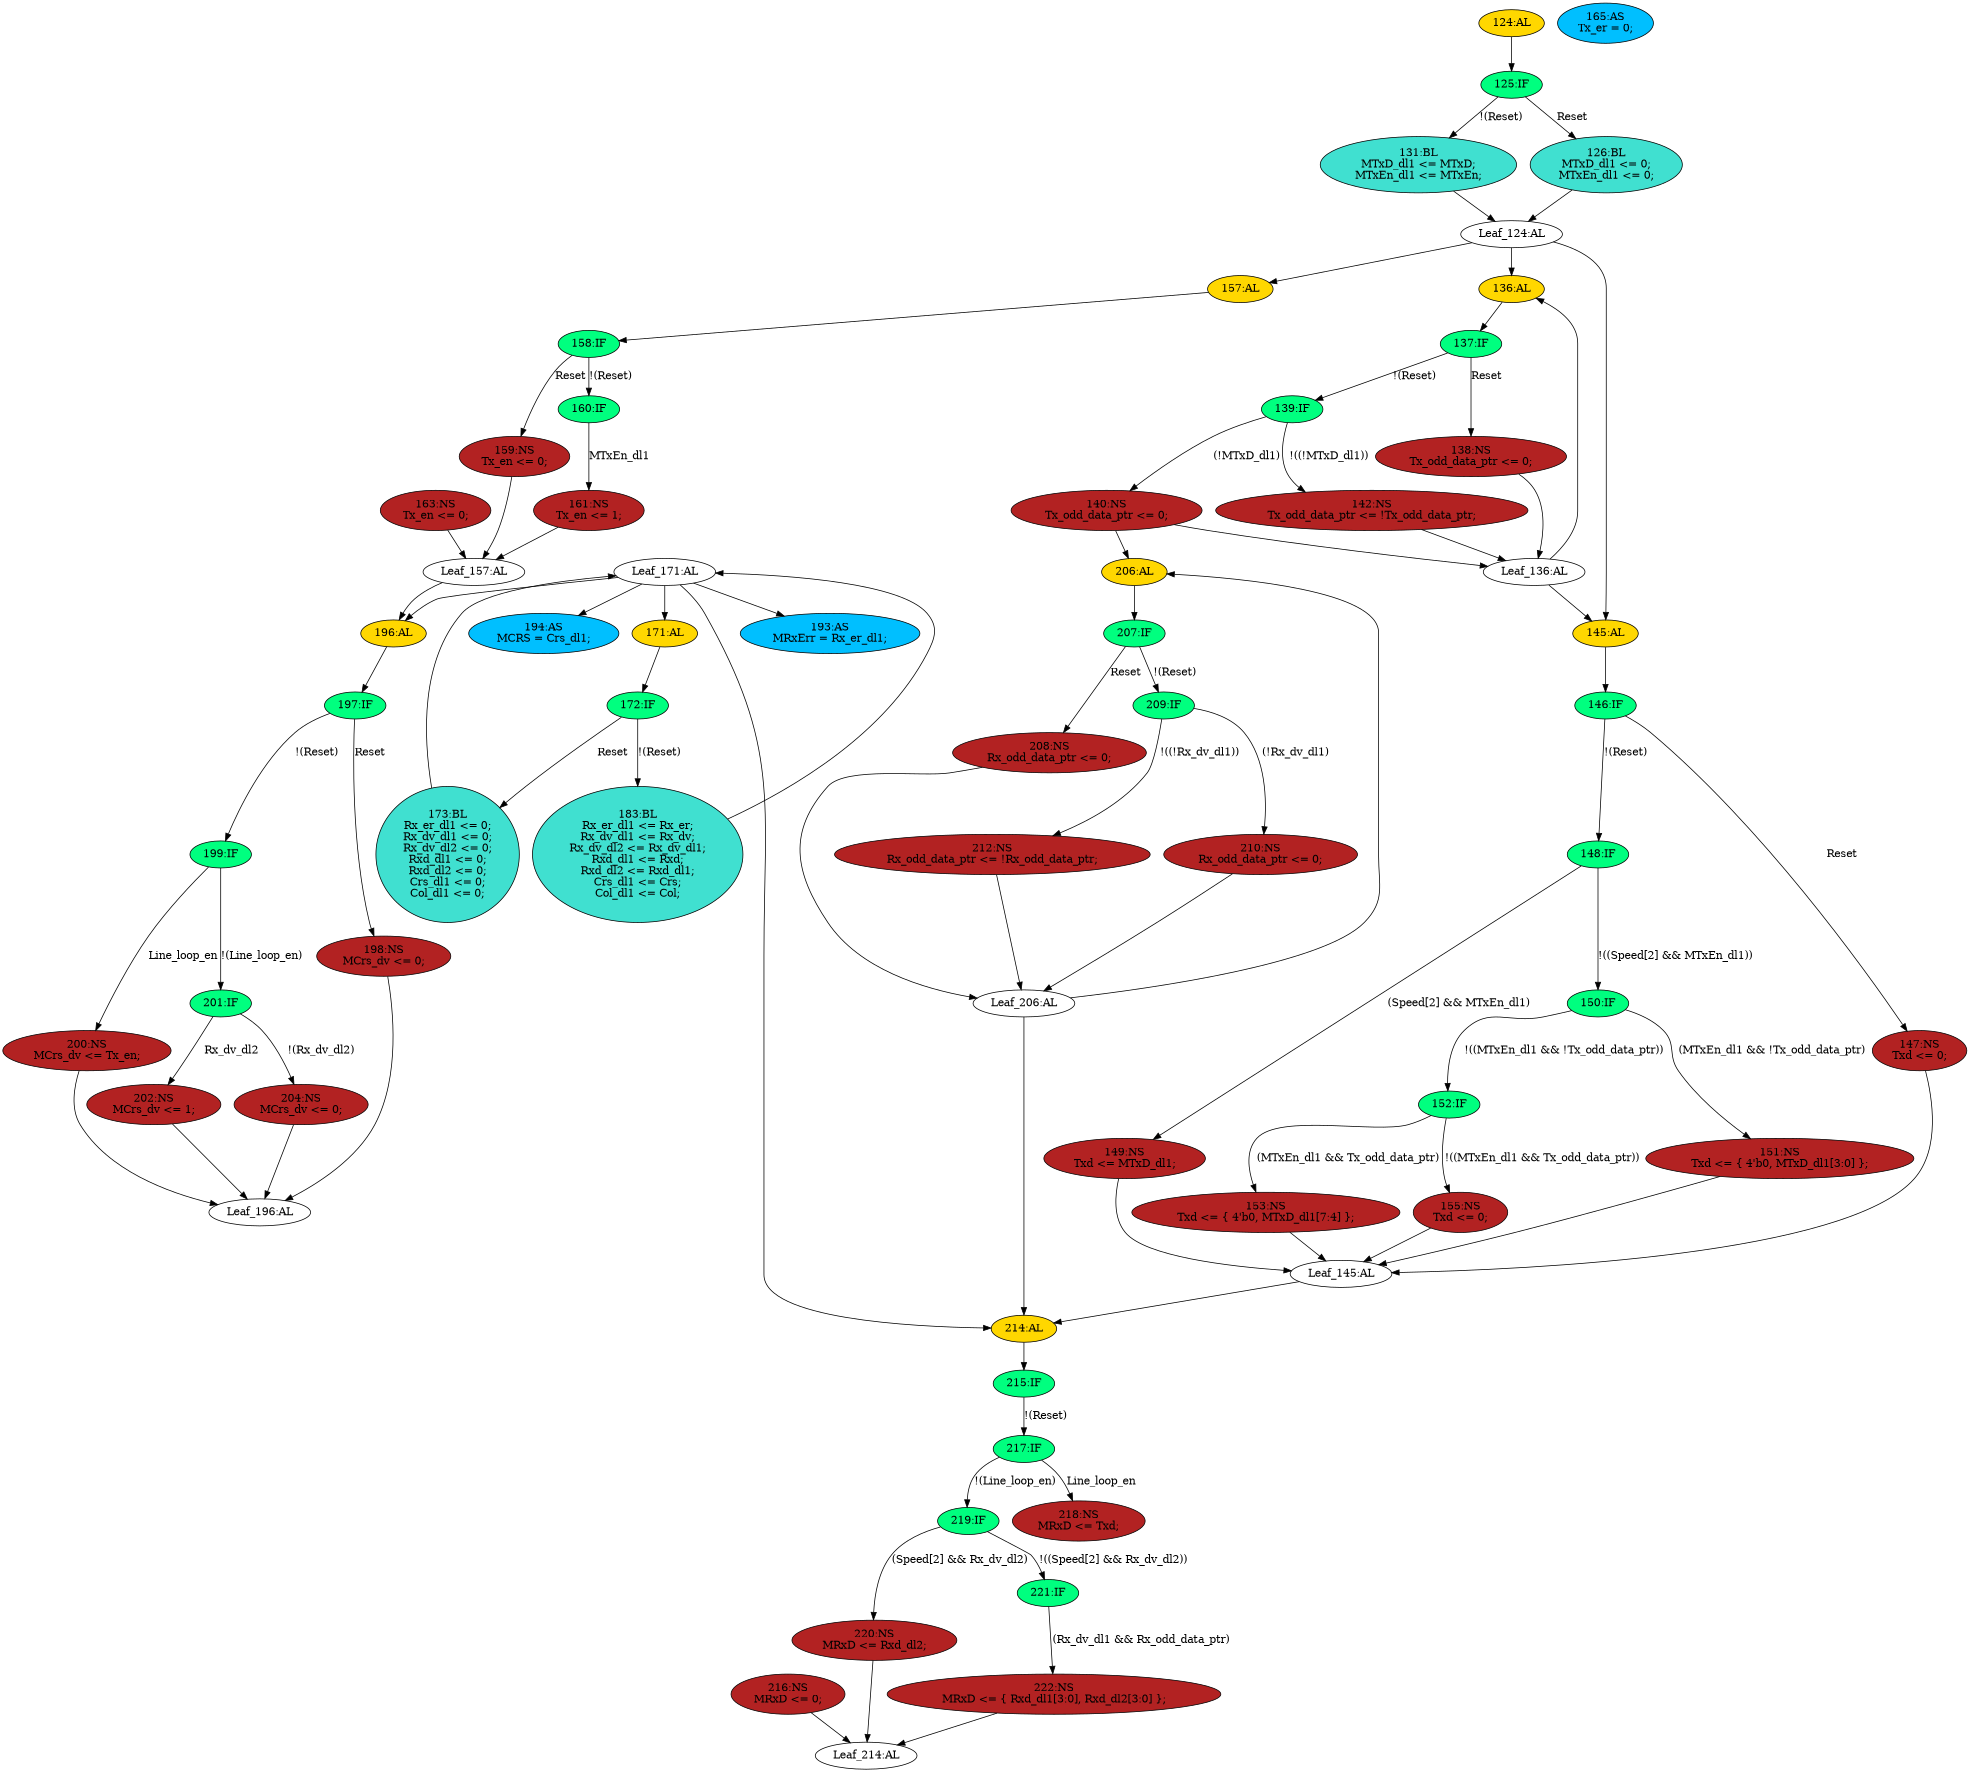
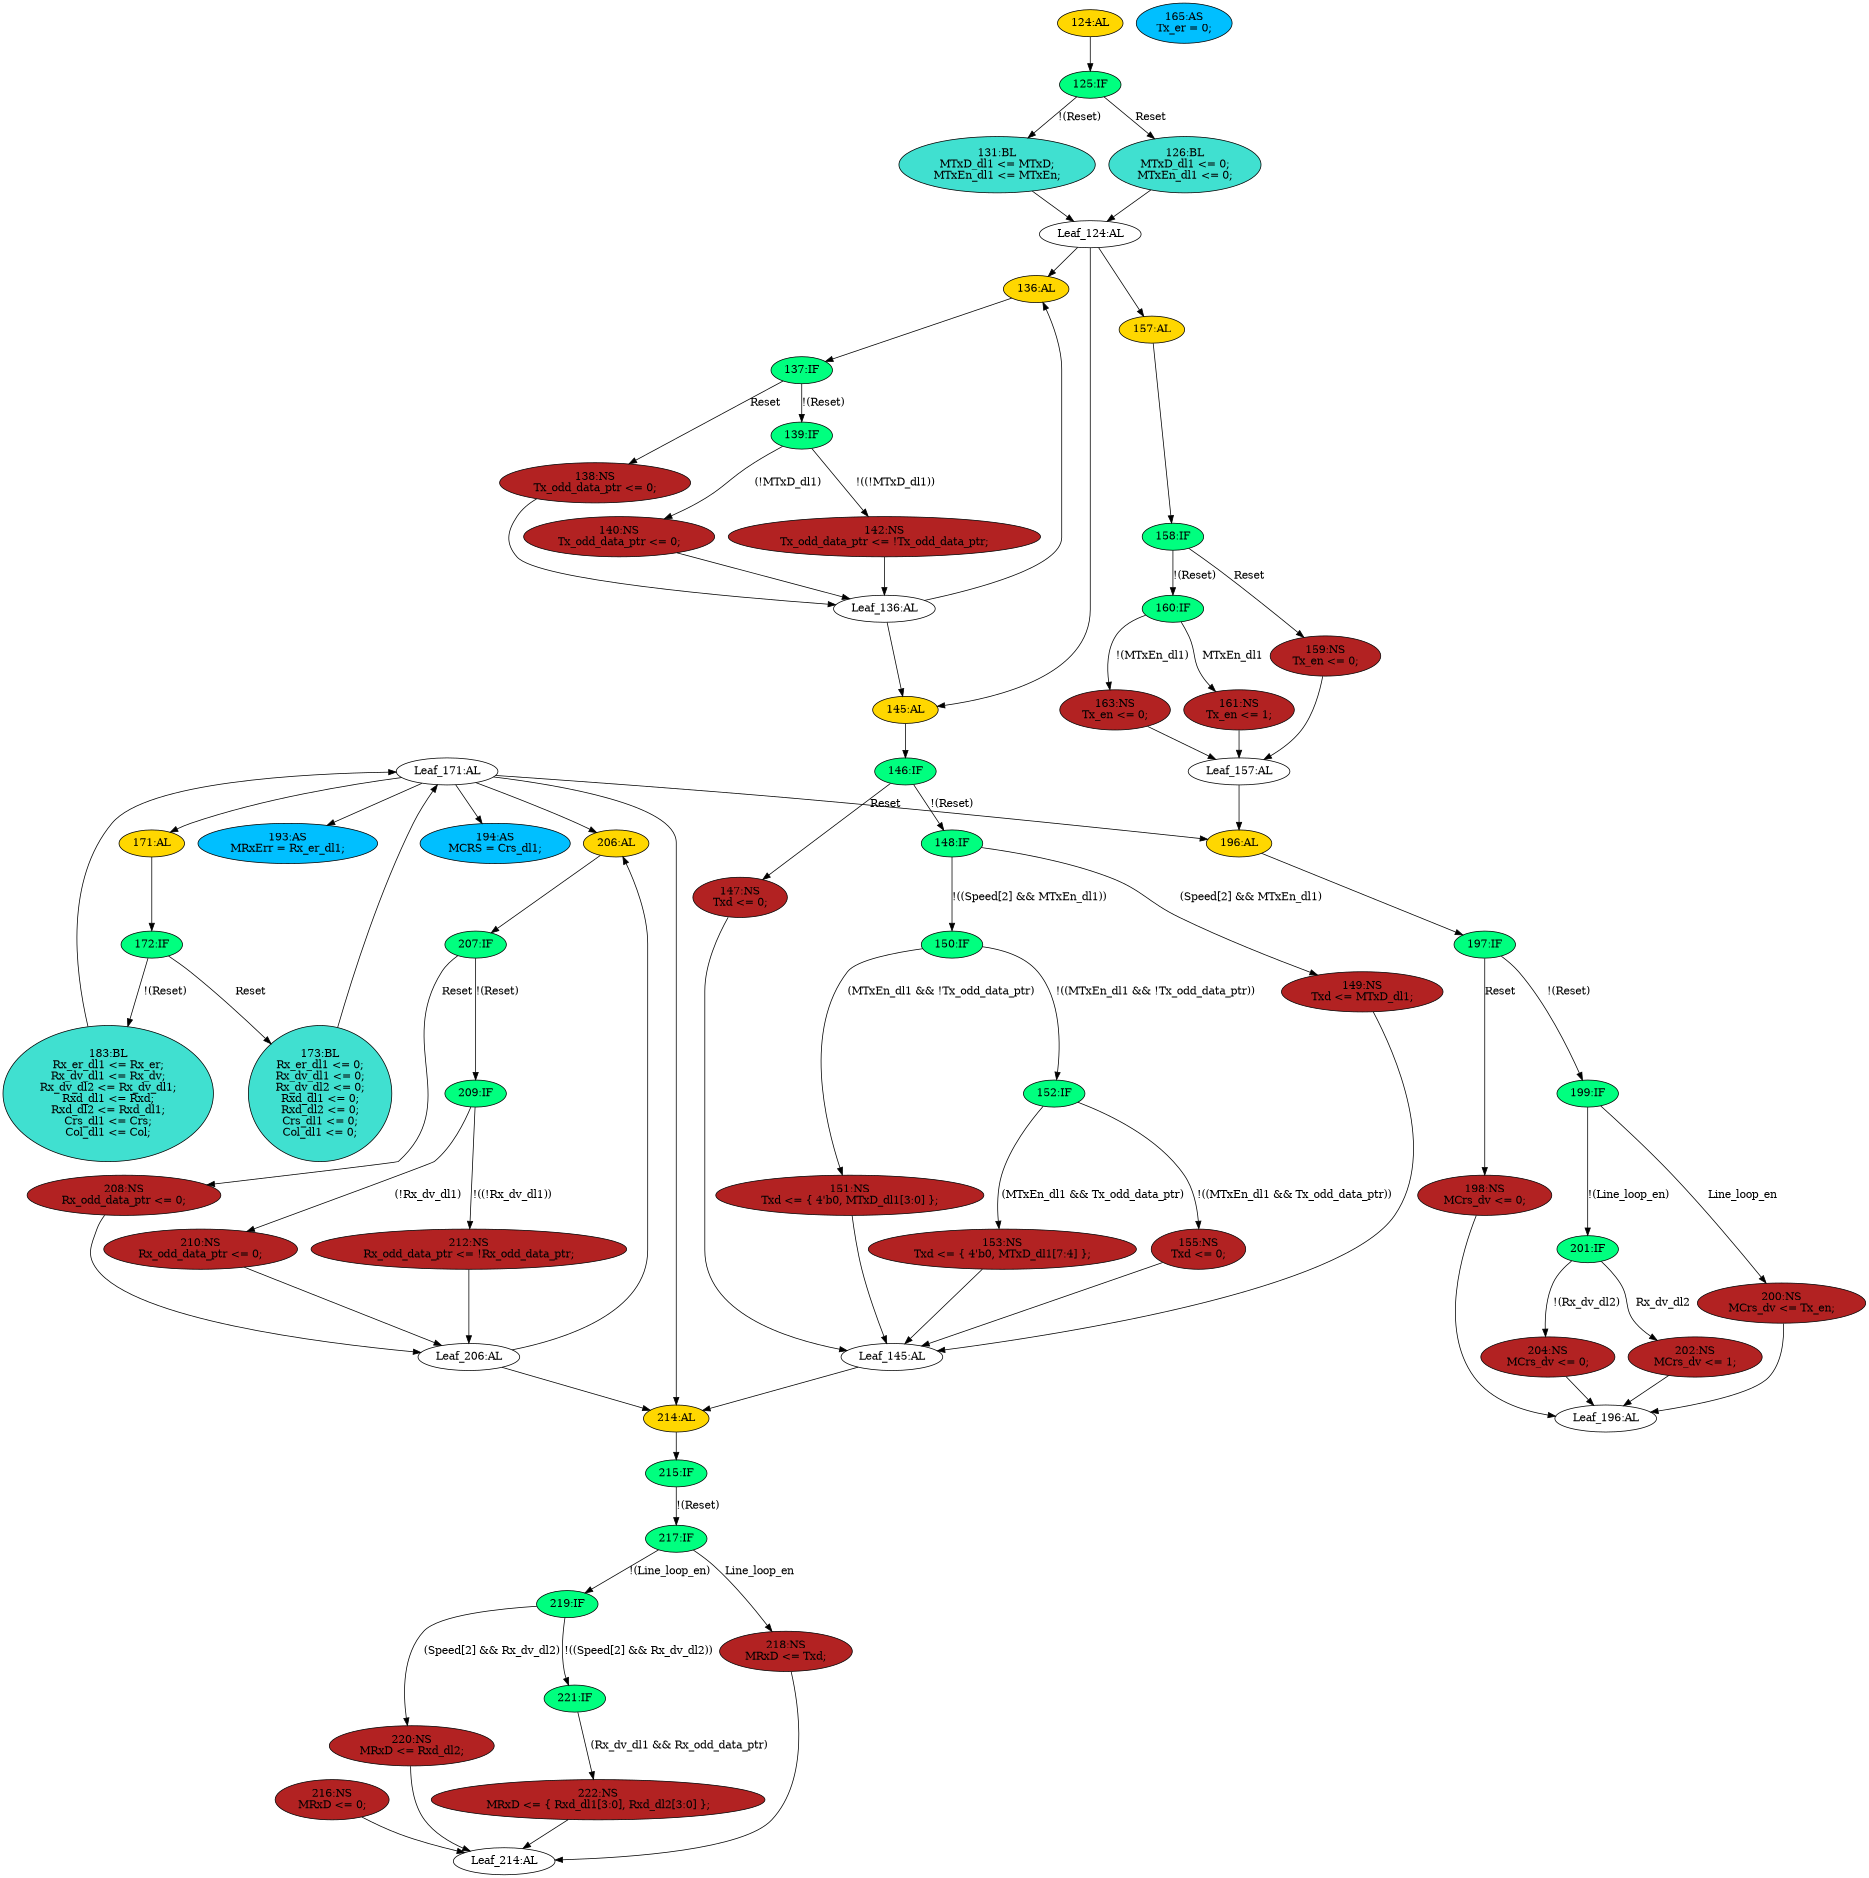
(1120, 541) -> (533, 805)
none -> (1113, 641)
none -> (746, 1835)
